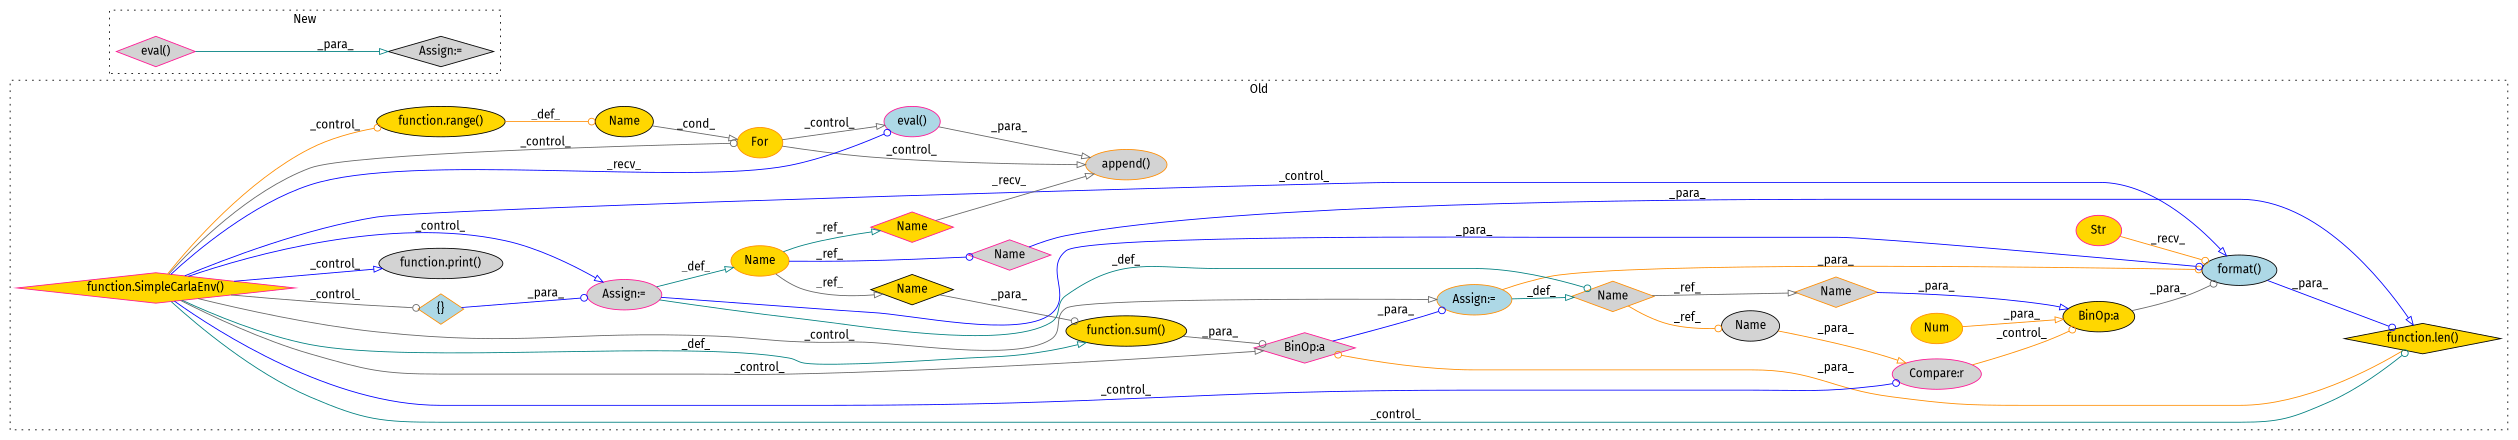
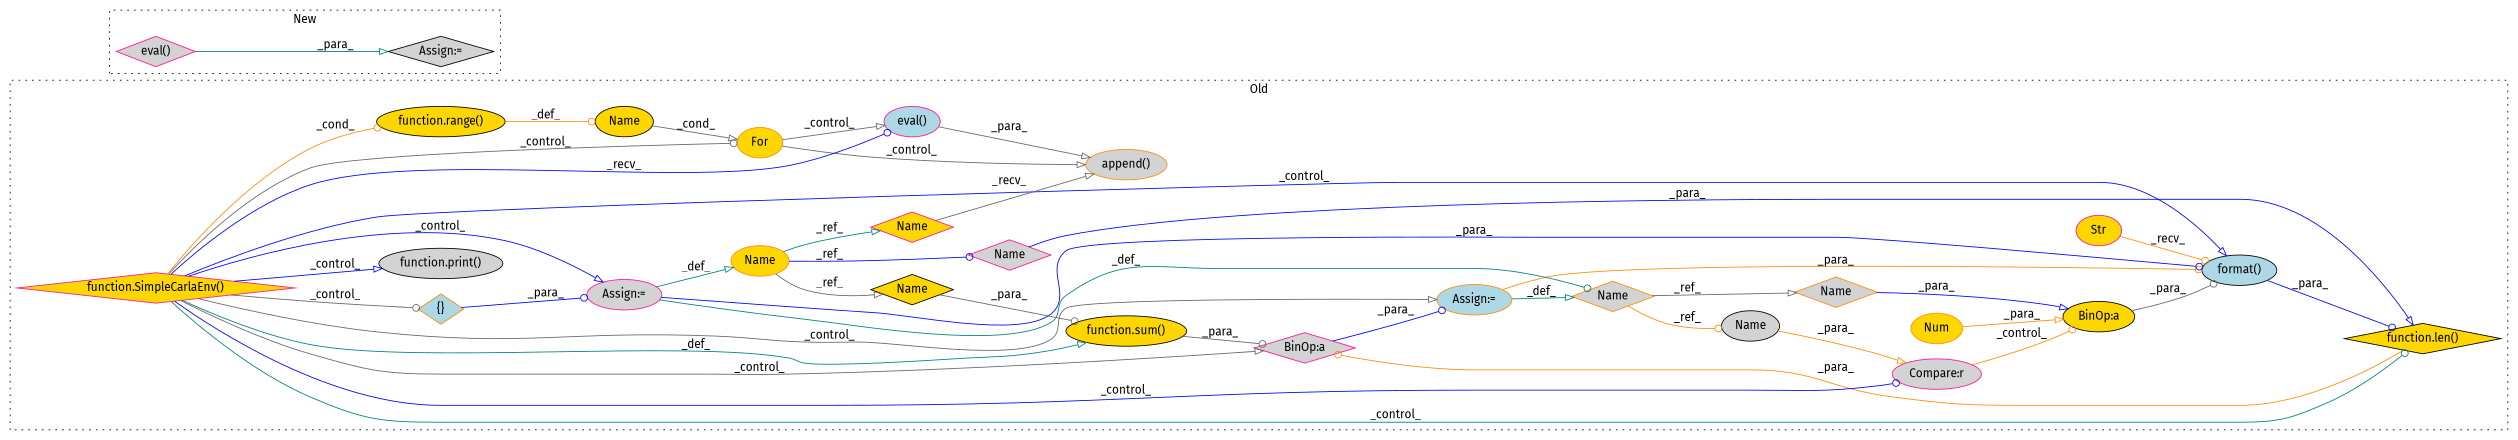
(336, 125) -> (336, 125)
